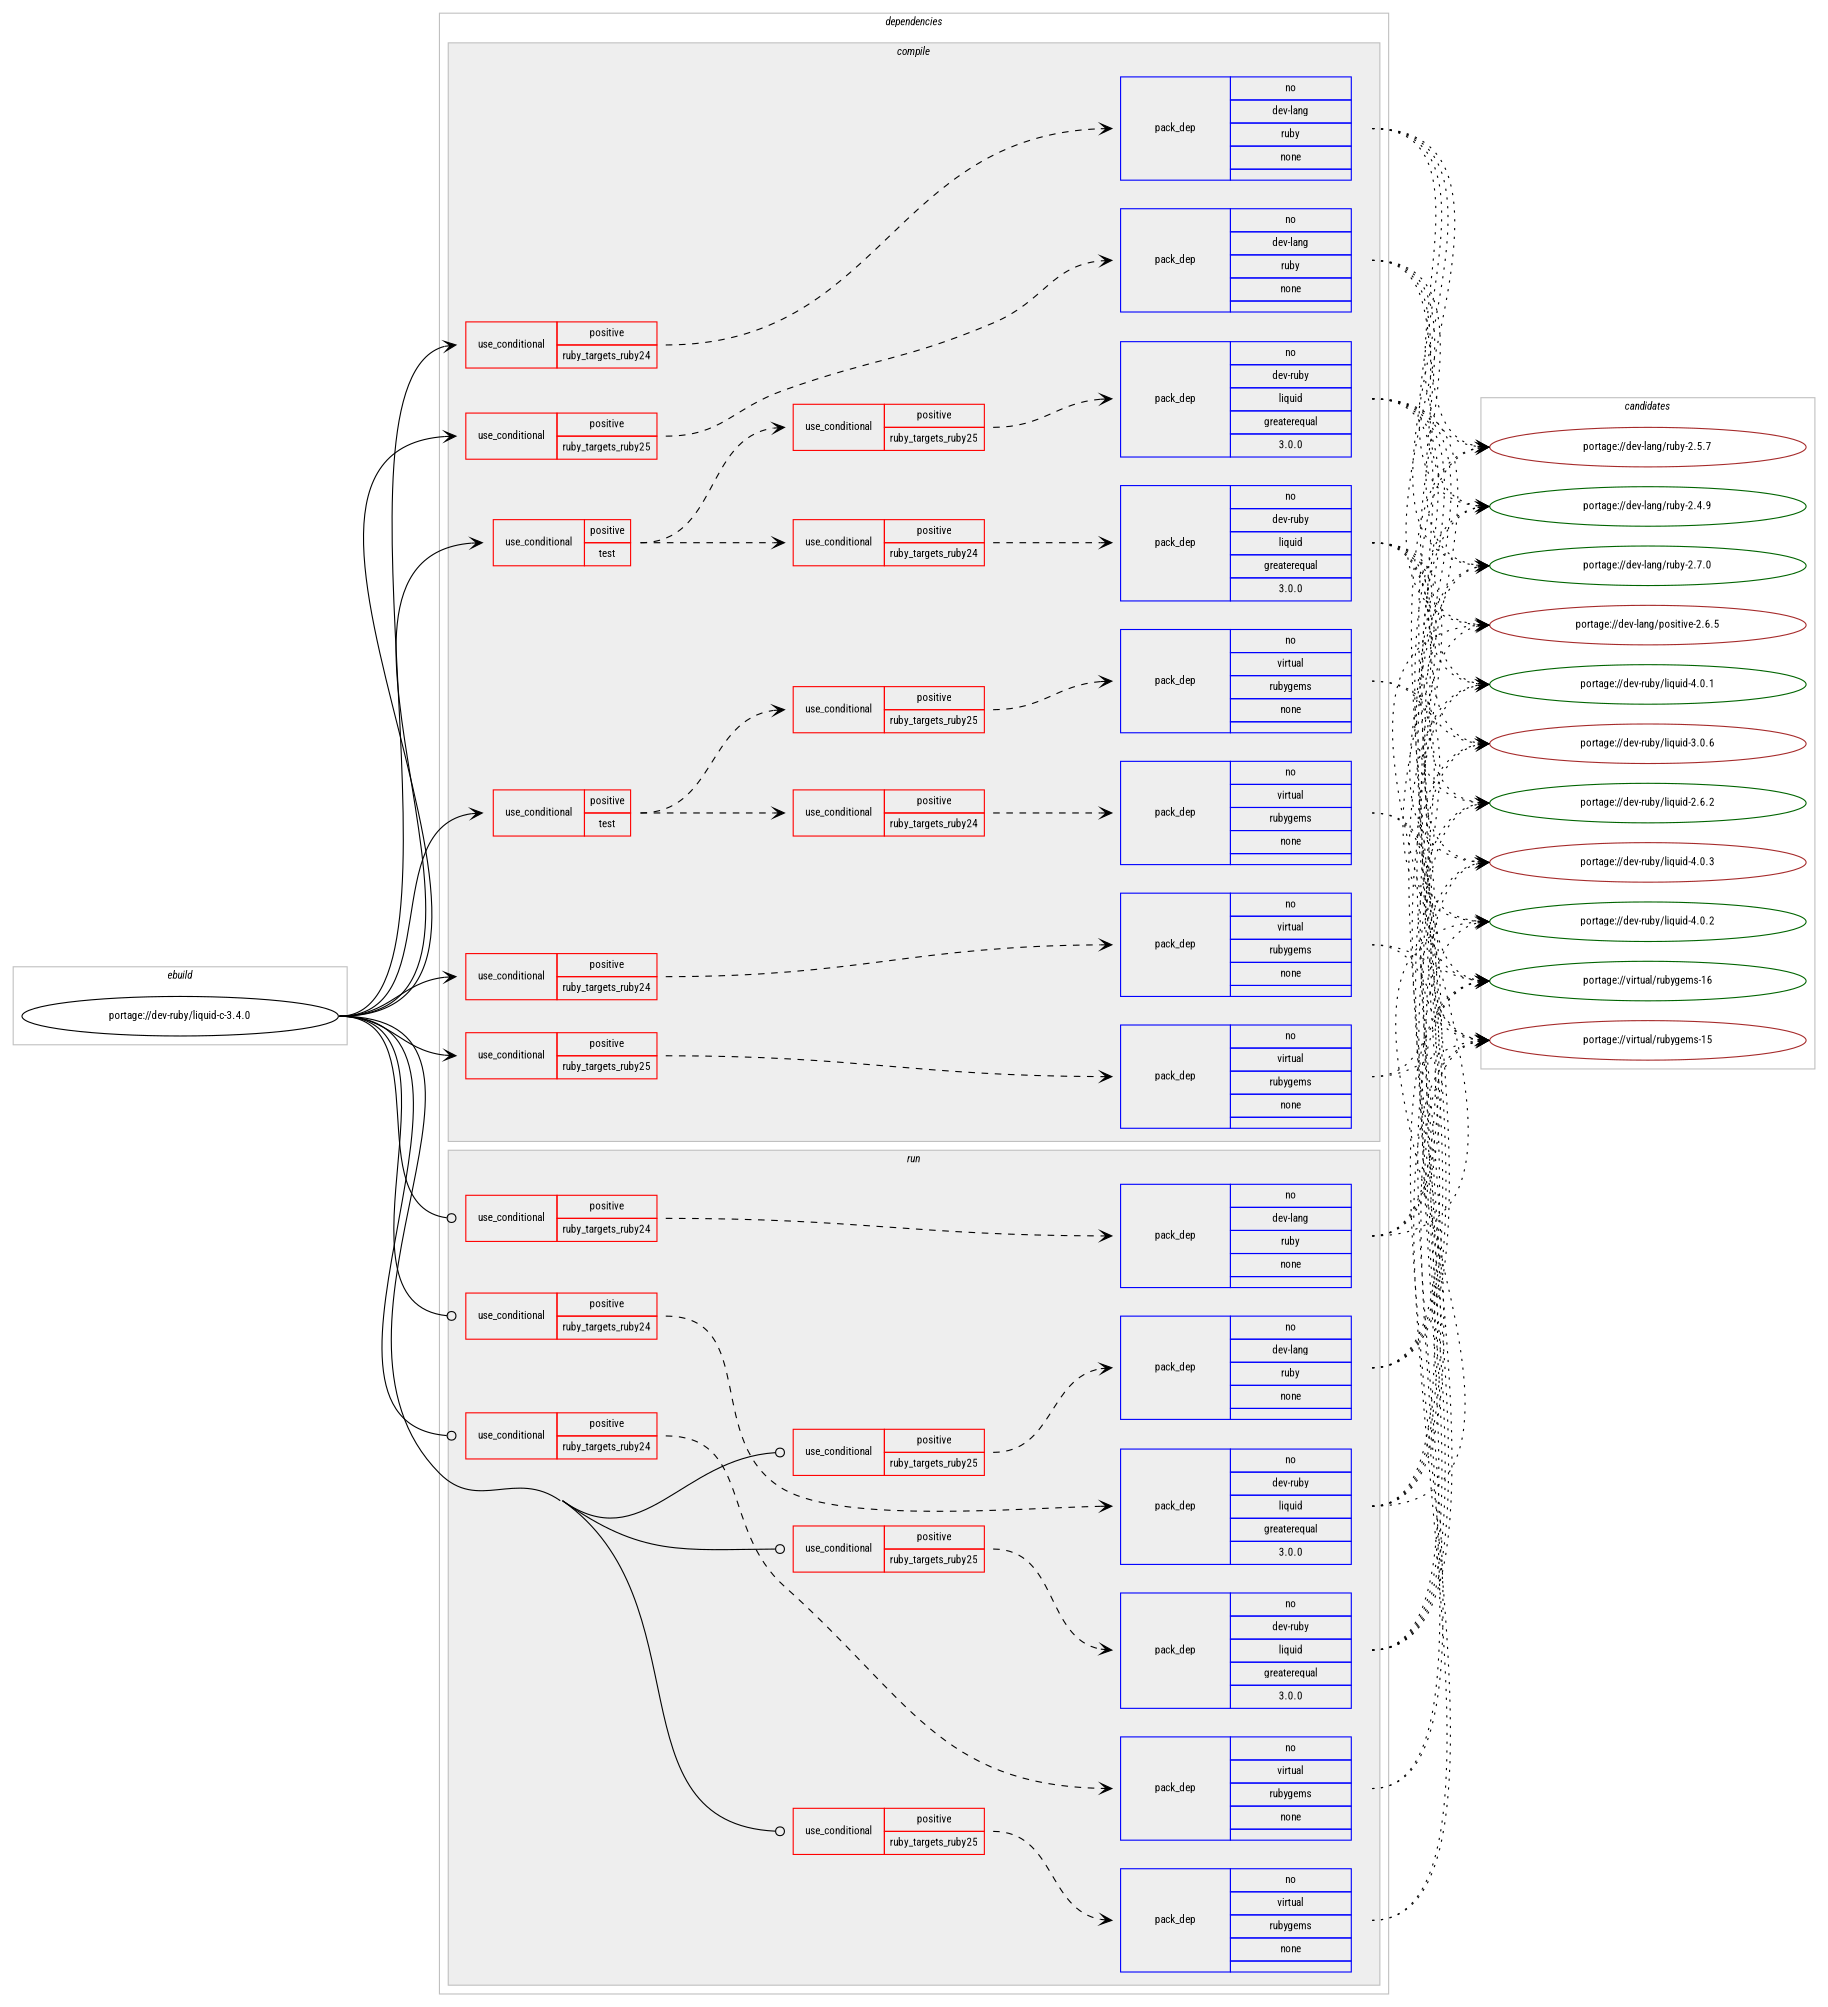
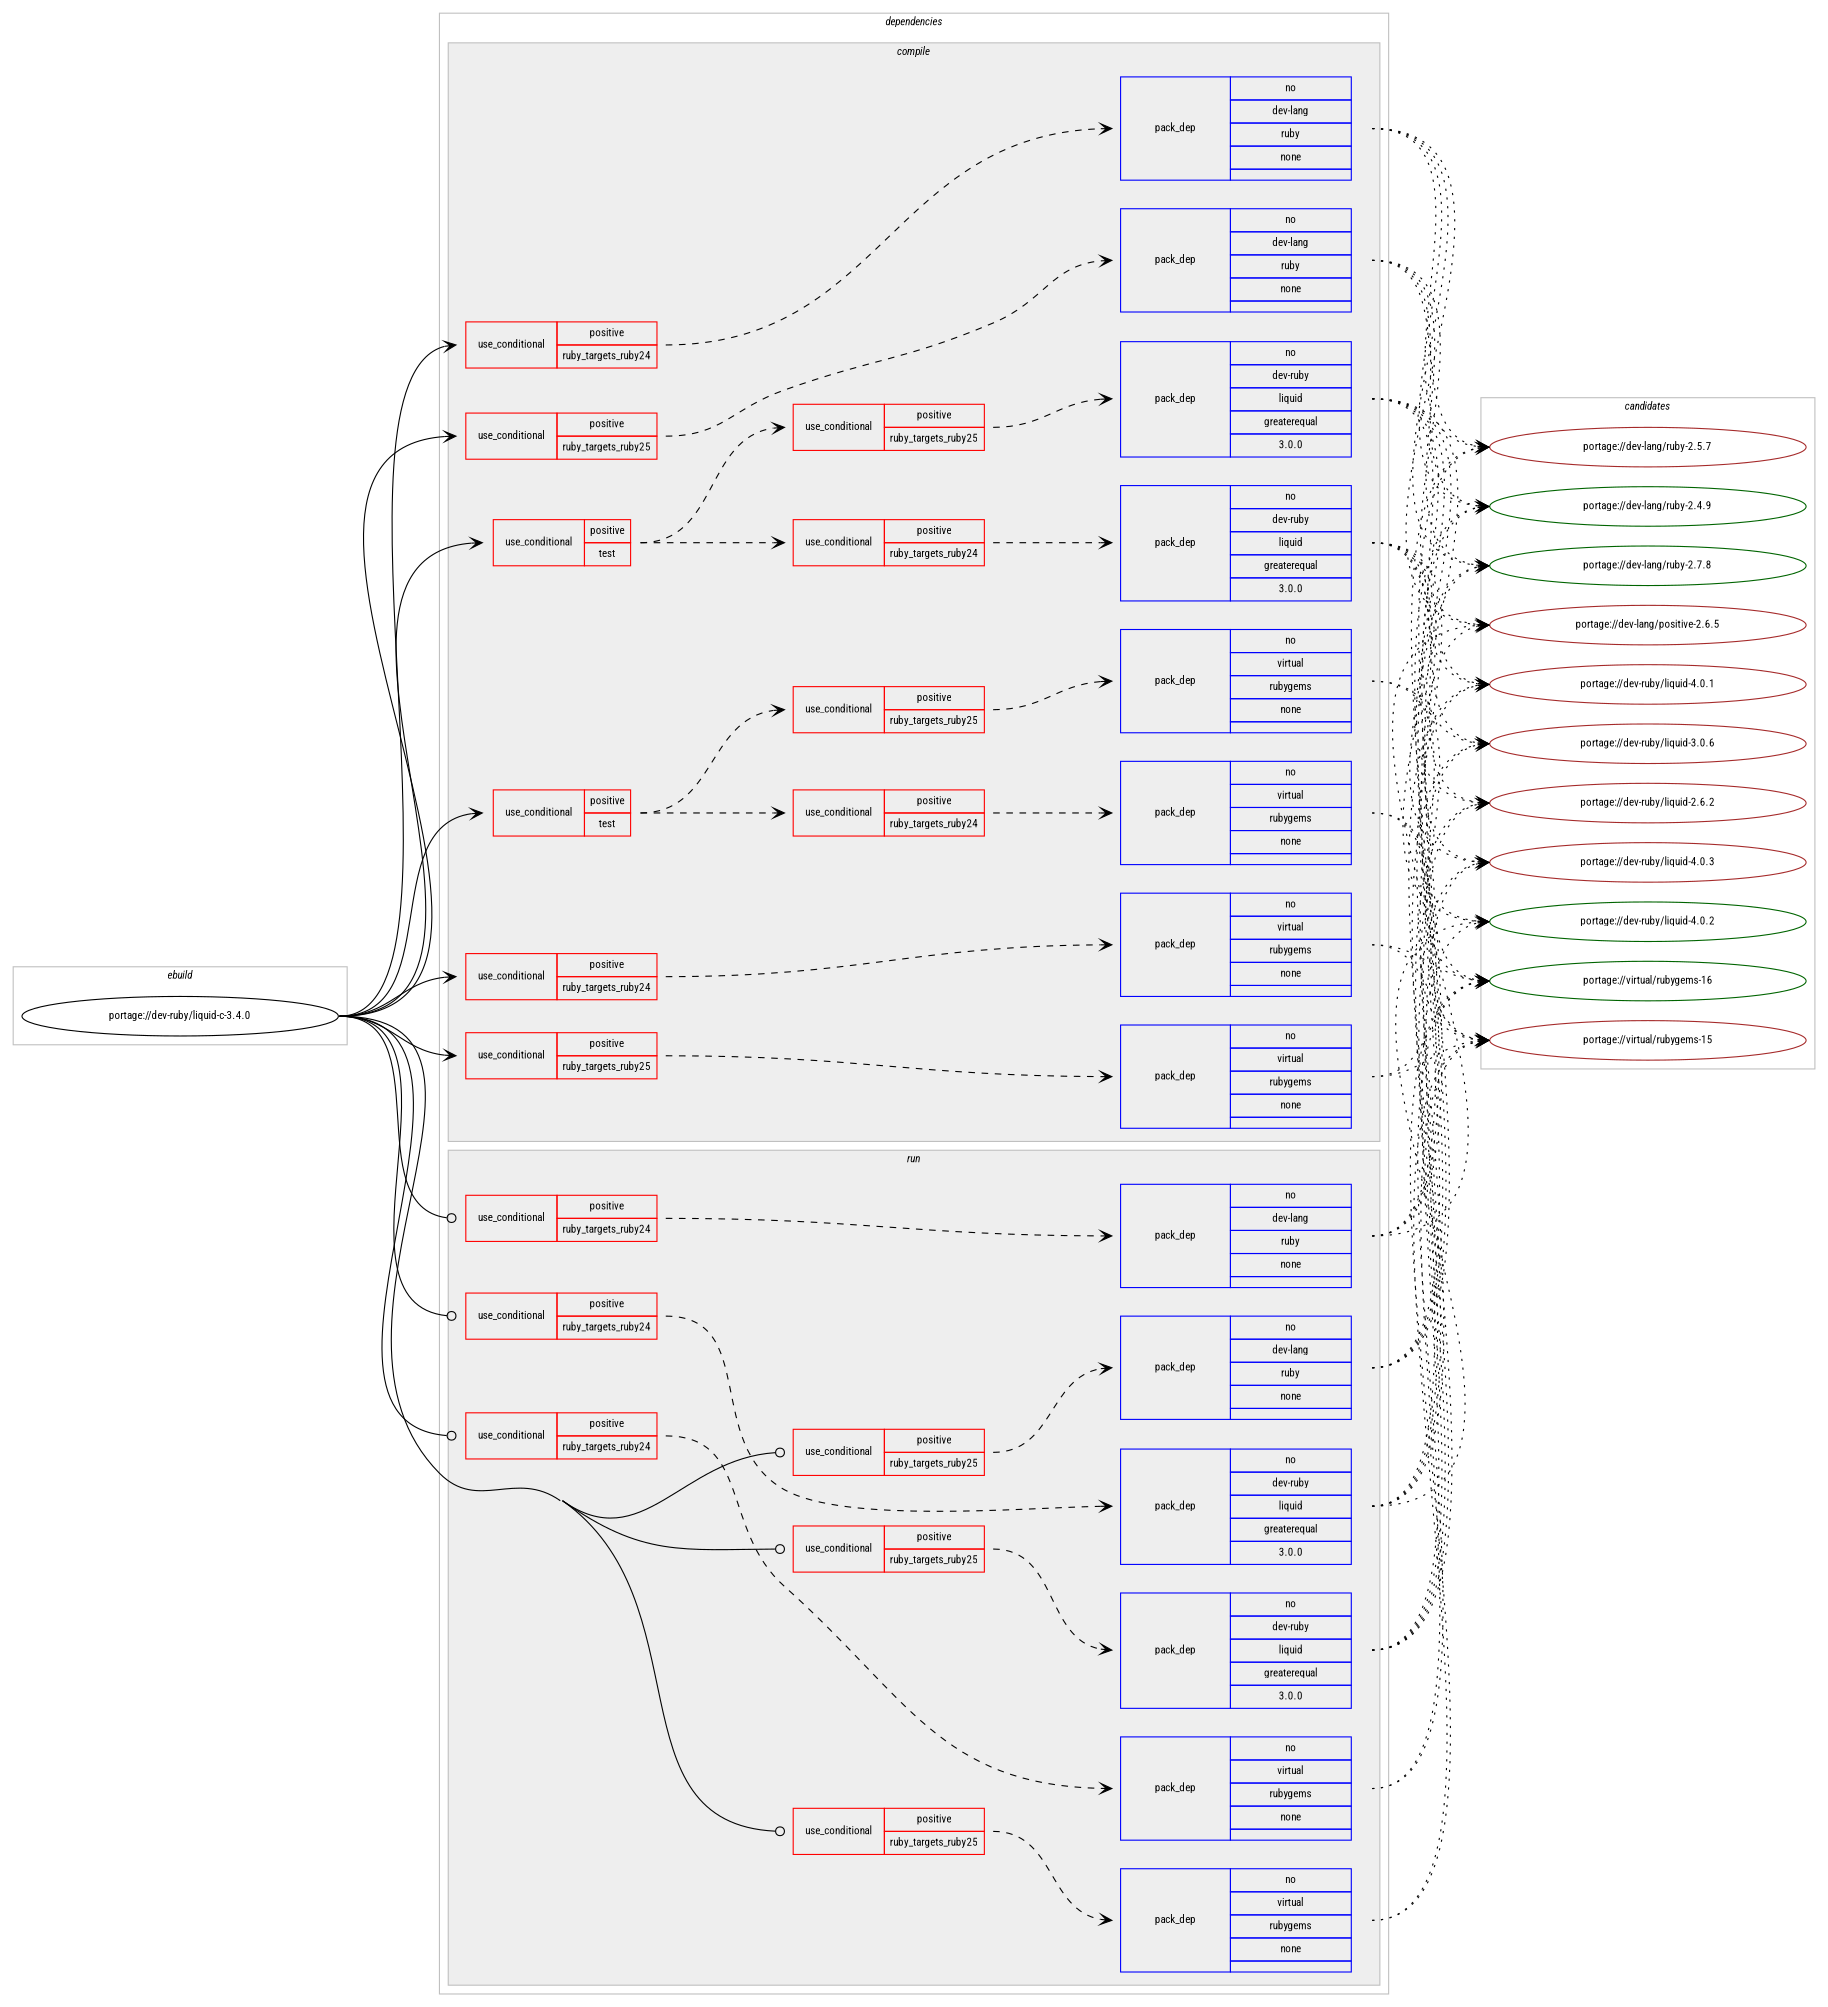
(1648, 566) -> (1648, 566)
(1648, 684) -> (1648, 684)
(1648, 803) -> (1648, 803)
